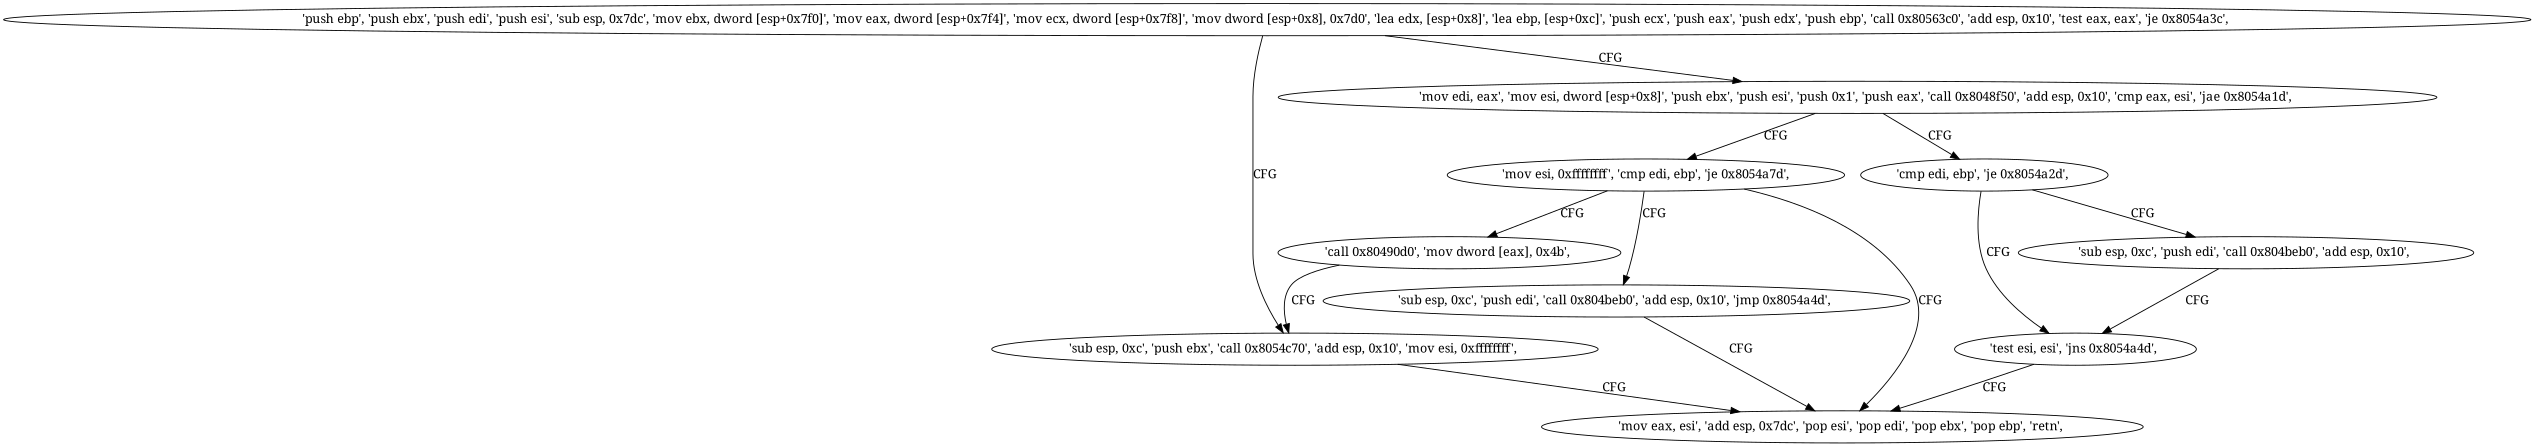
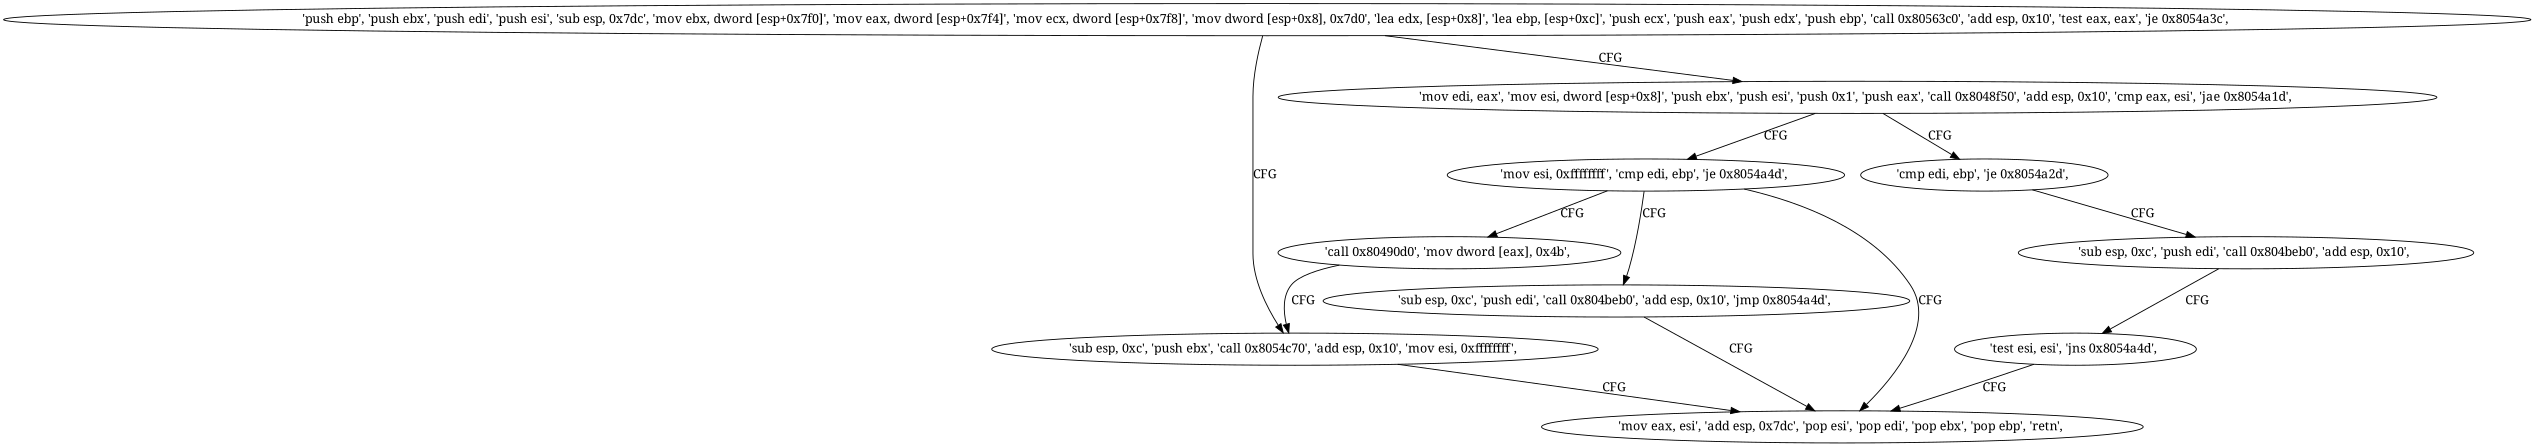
(1646, 175) -> (1646, 175)
(1987, 270) -> none
